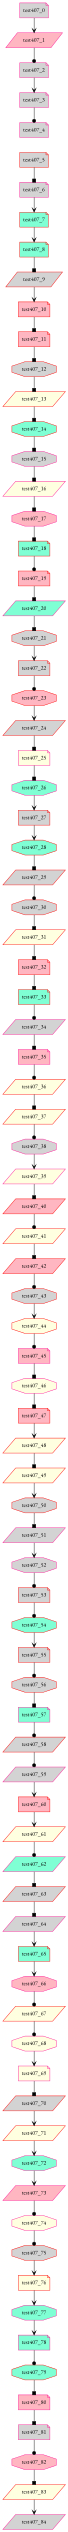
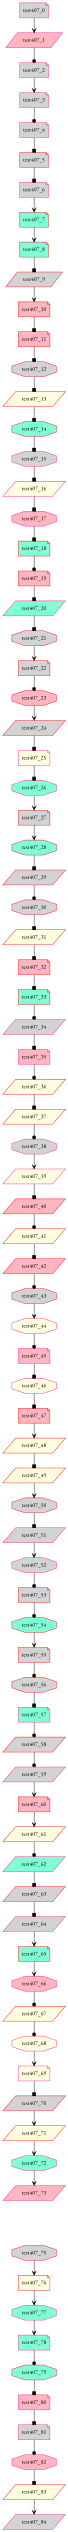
none -> (34, 143)
(34, 1326) -> (34, 1326)
(34, 2223) -> none
